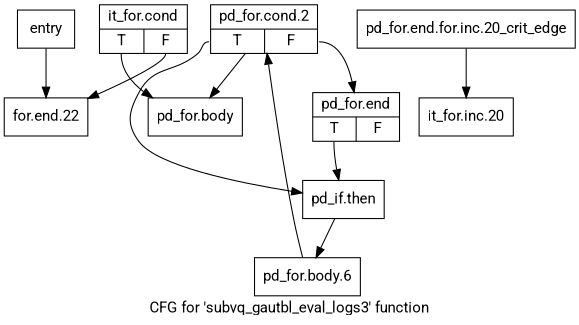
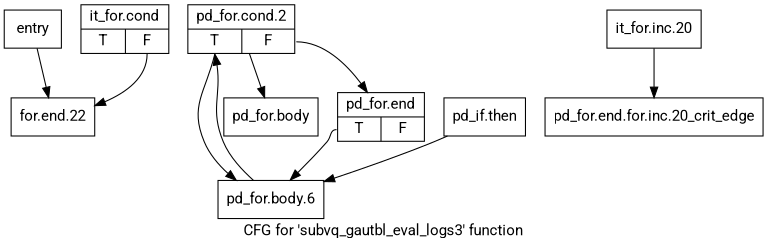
(466, 68) -> (654, 68)
(127, 73) -> none
(147, 149) -> (198, 117)
(335, 156) -> (318, 151)
